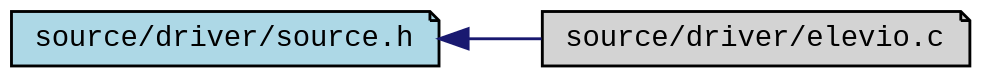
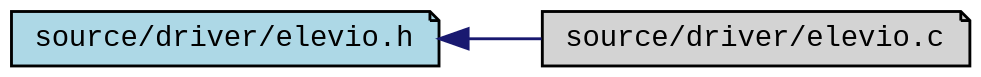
(225, 39) -> (225, 39)
